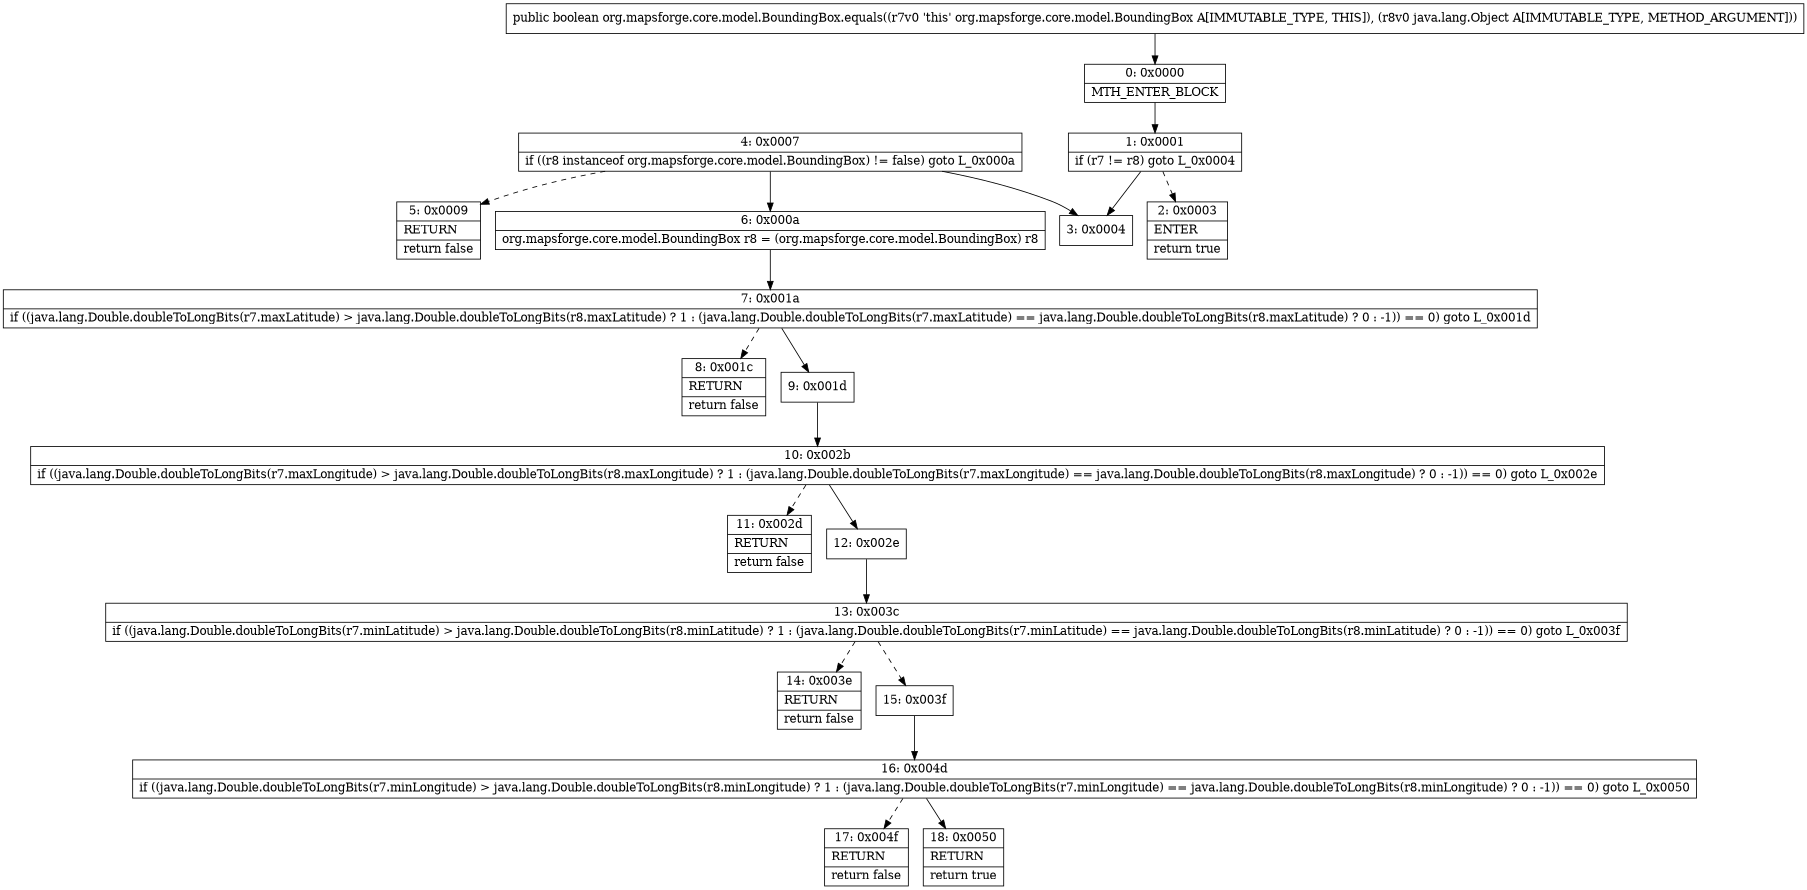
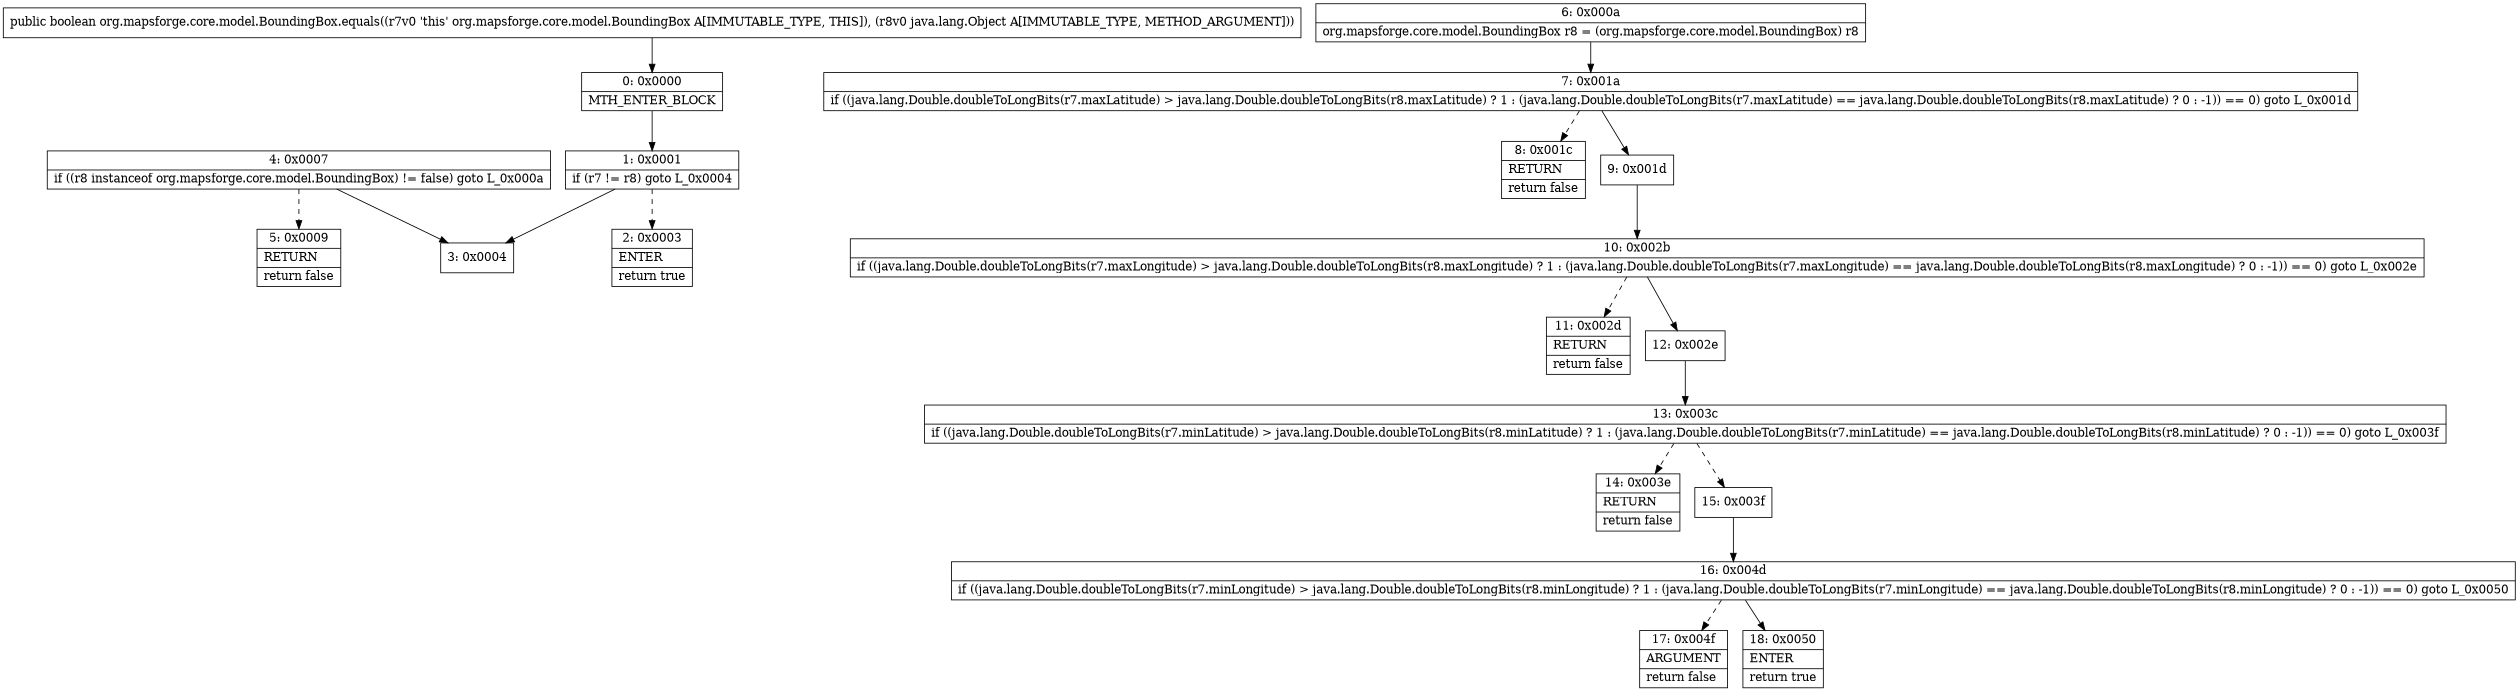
(770, 187) -> none
(858, 857) -> (1684, 659)
(957, 857) -> (1772, 659)
